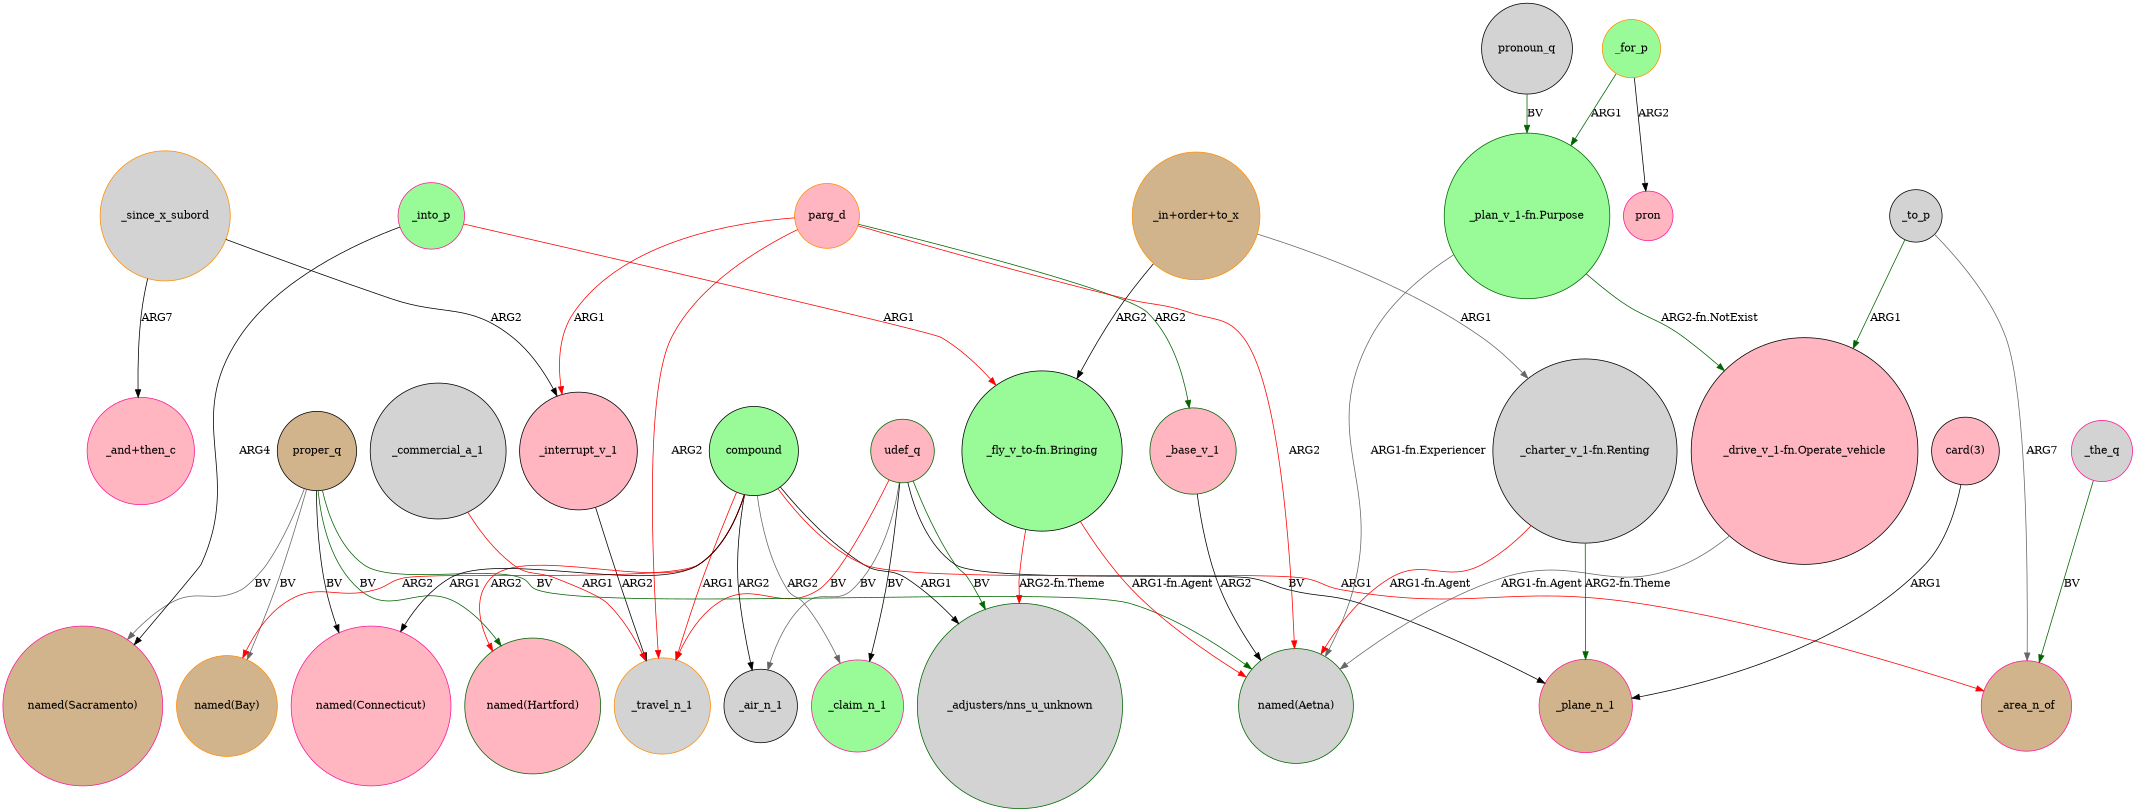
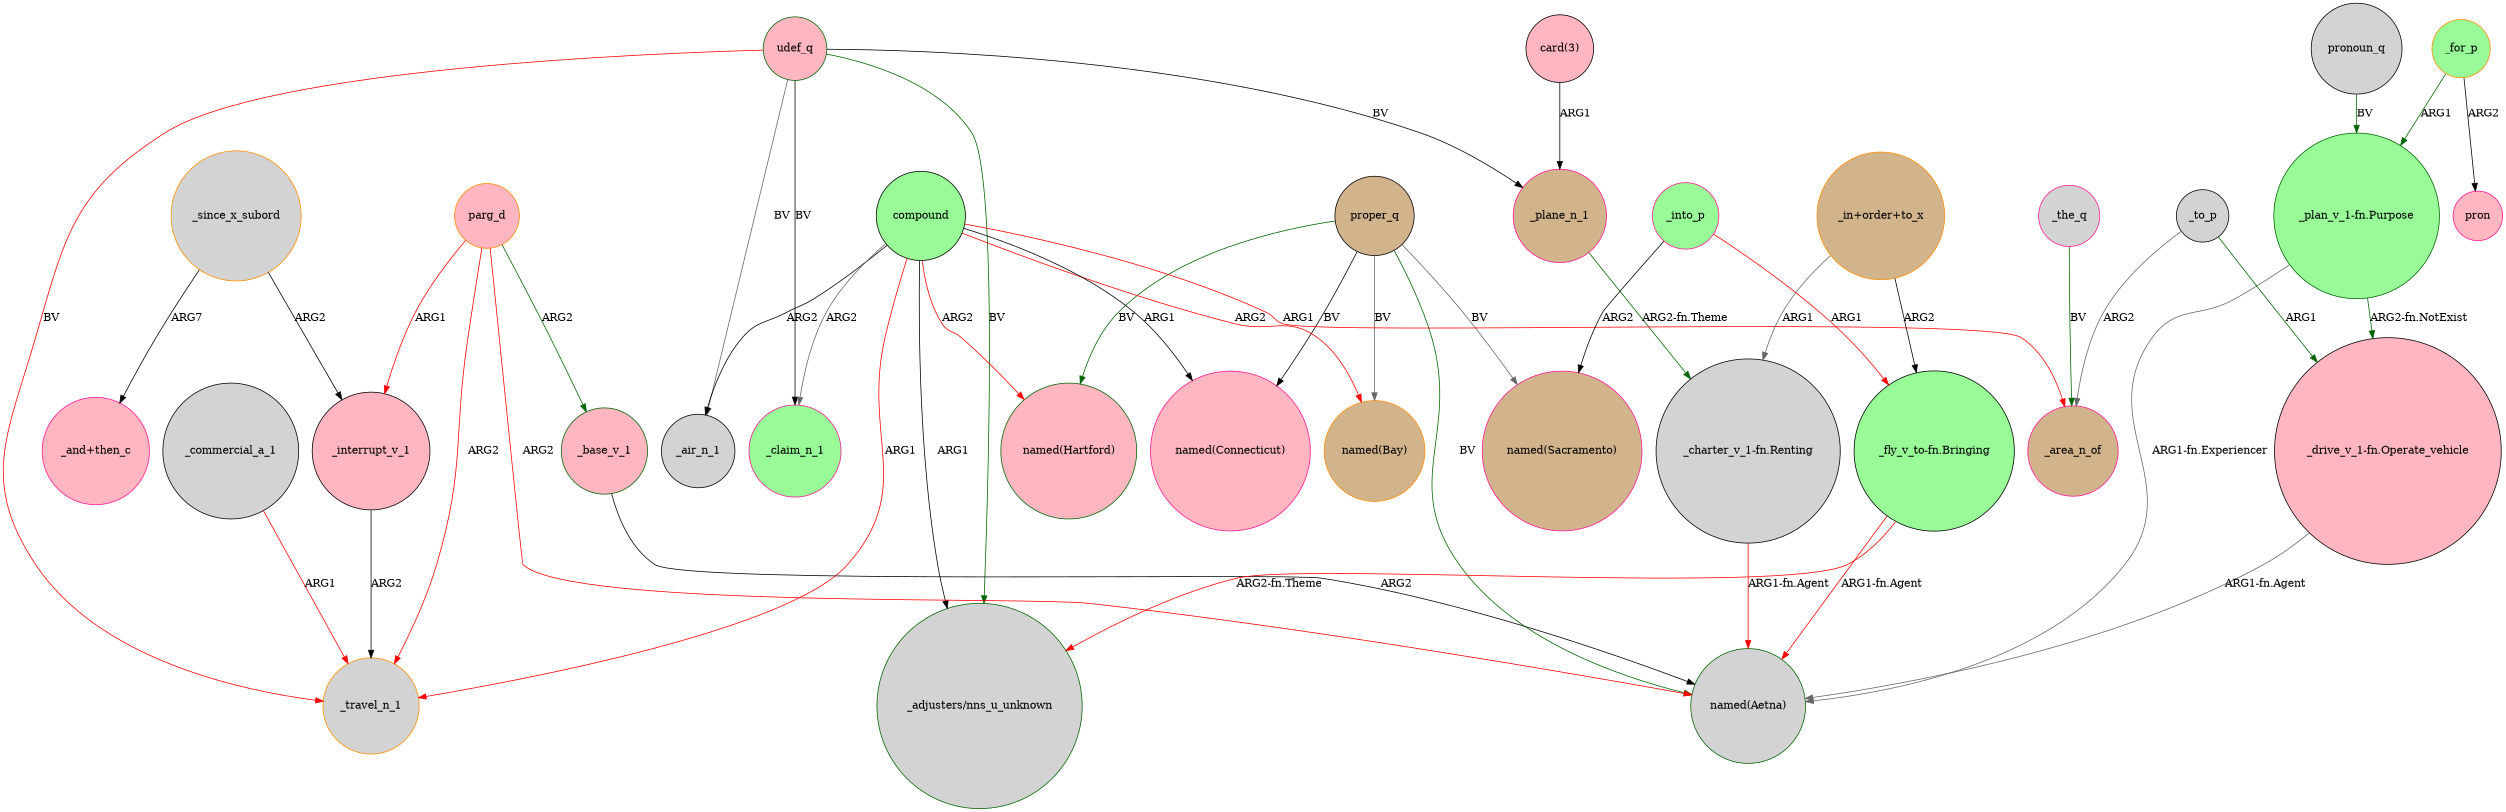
(255, 451) -> (1618, 318)
(2042, 451) -> (2119, 318)
(1585, 592) -> (1637, 313)
